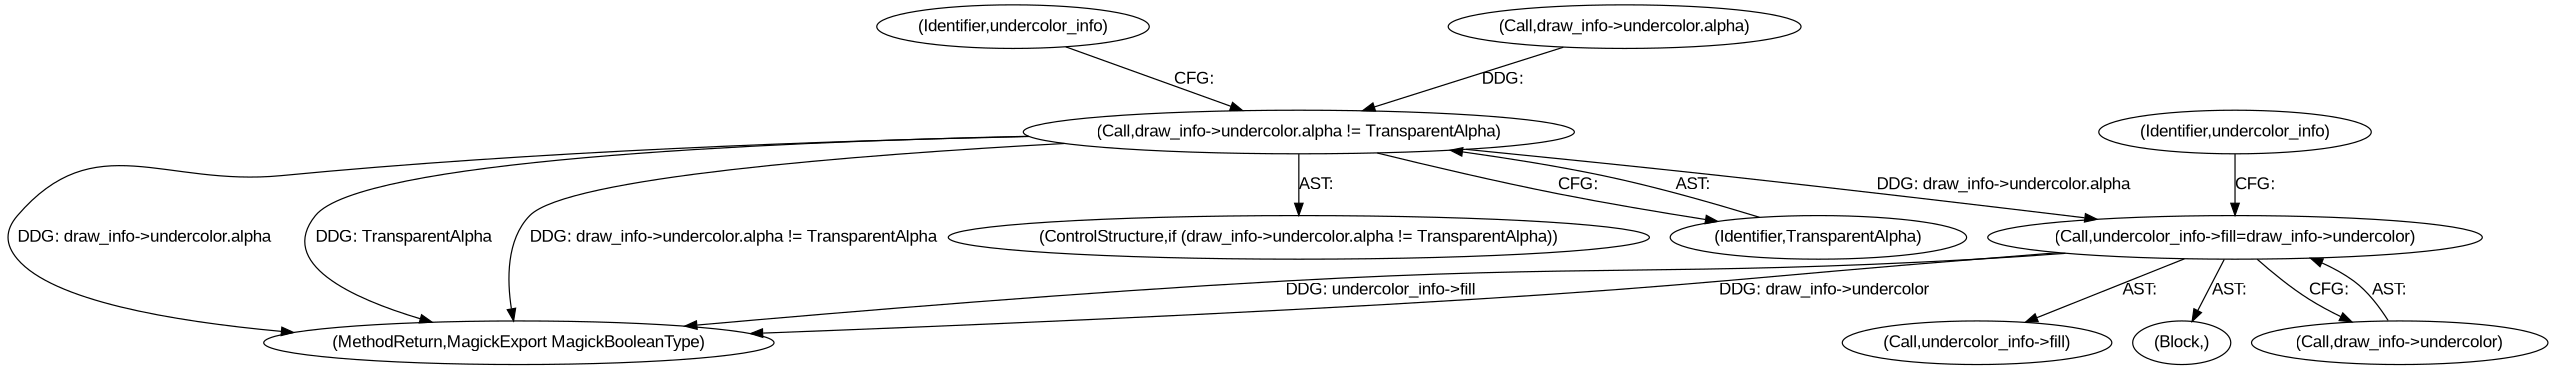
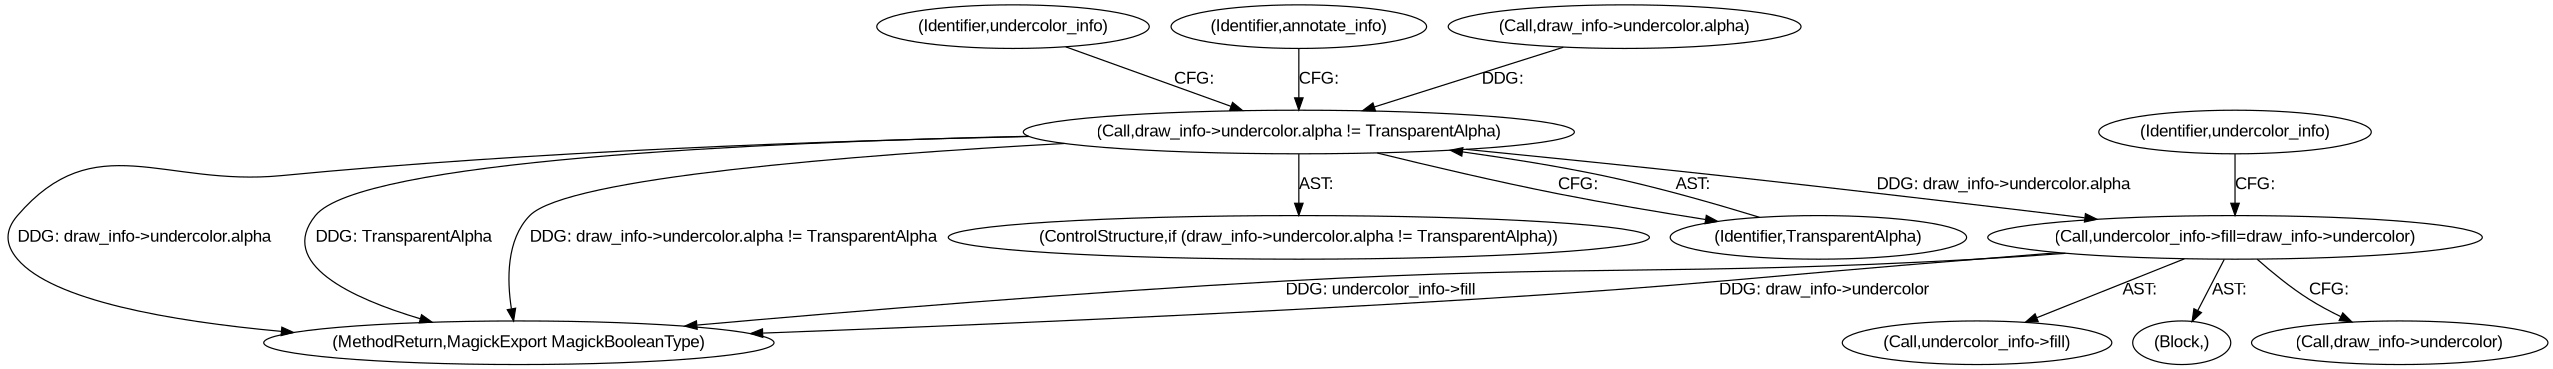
none -> (1299, 27)
(2360, 286) -> none
